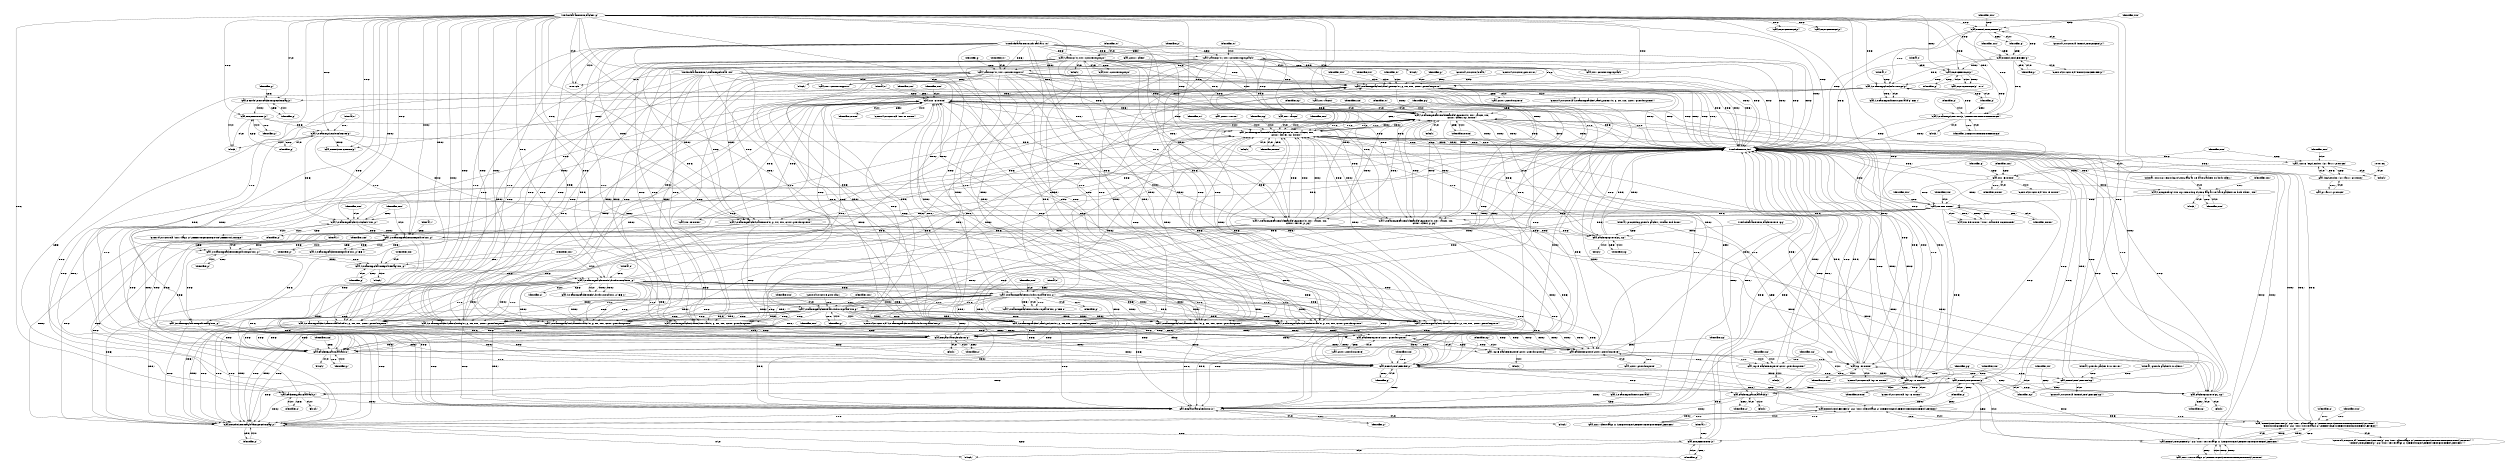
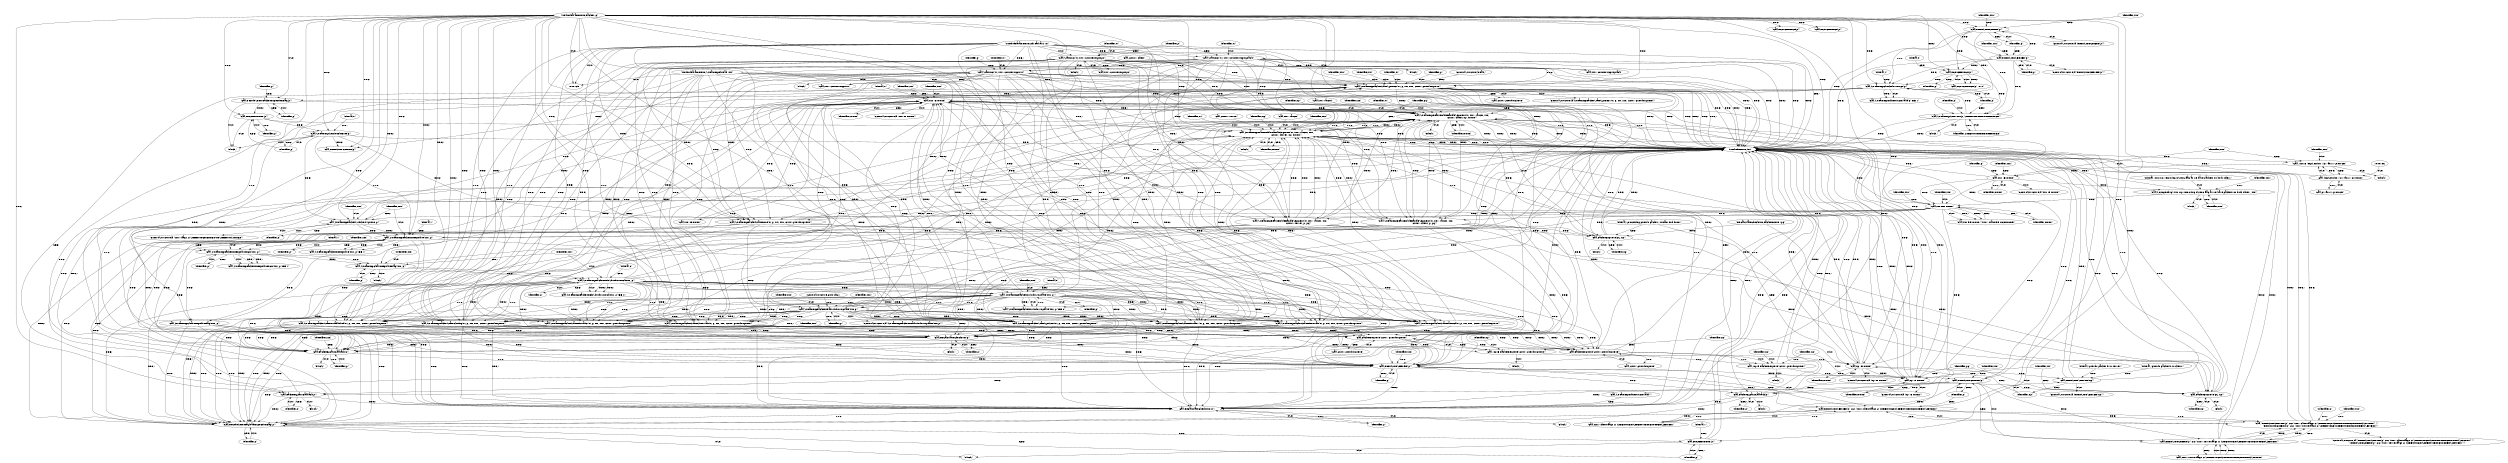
(1061, 51) -> (1061, 51)
(1042, 65) -> (1080, 68)
(1519, 72) -> none
(1817, 94) -> (1817, 94)
none -> (1014, 109)
(518, 137) -> (973, 82)
(354, 222) -> (354, 222)
(1761, 222) -> (1761, 222)
none -> (258, 266)
